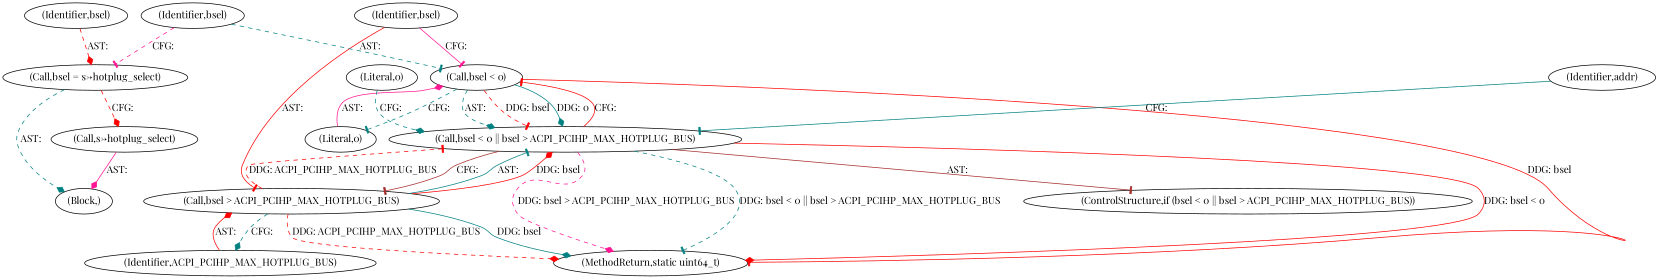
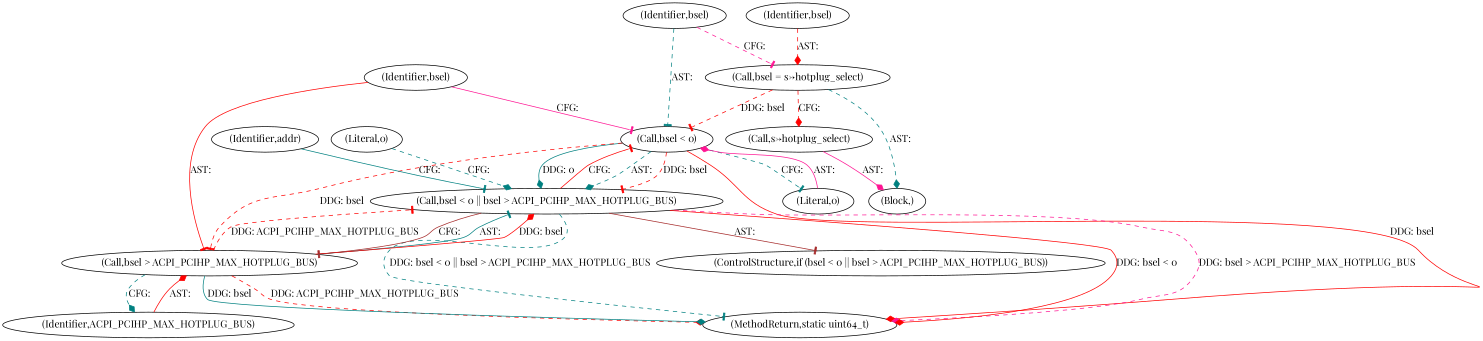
none -> (733, 108)
none -> (416, 168)
(1517, 173) -> (1371, 233)
